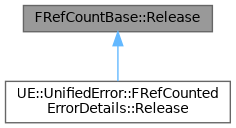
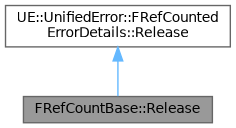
(118, 64) -> (118, 79)
